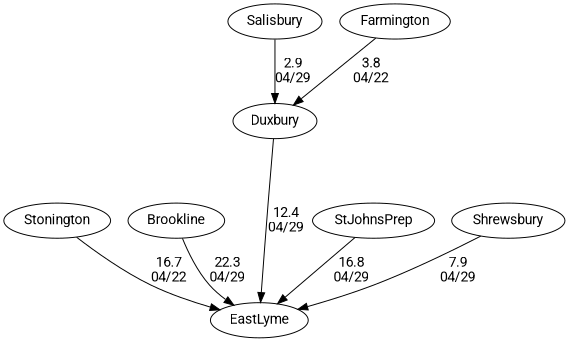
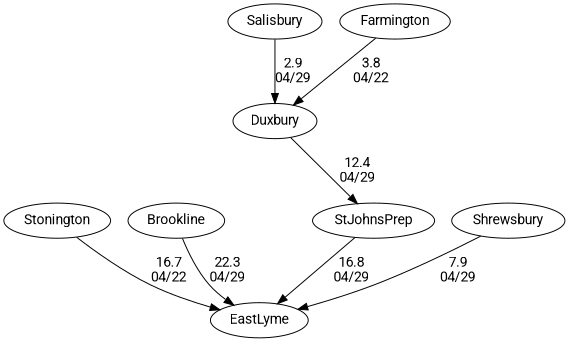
(267, 216) -> (320, 167)
